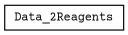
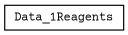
(64, 18) -> (64, 18)
